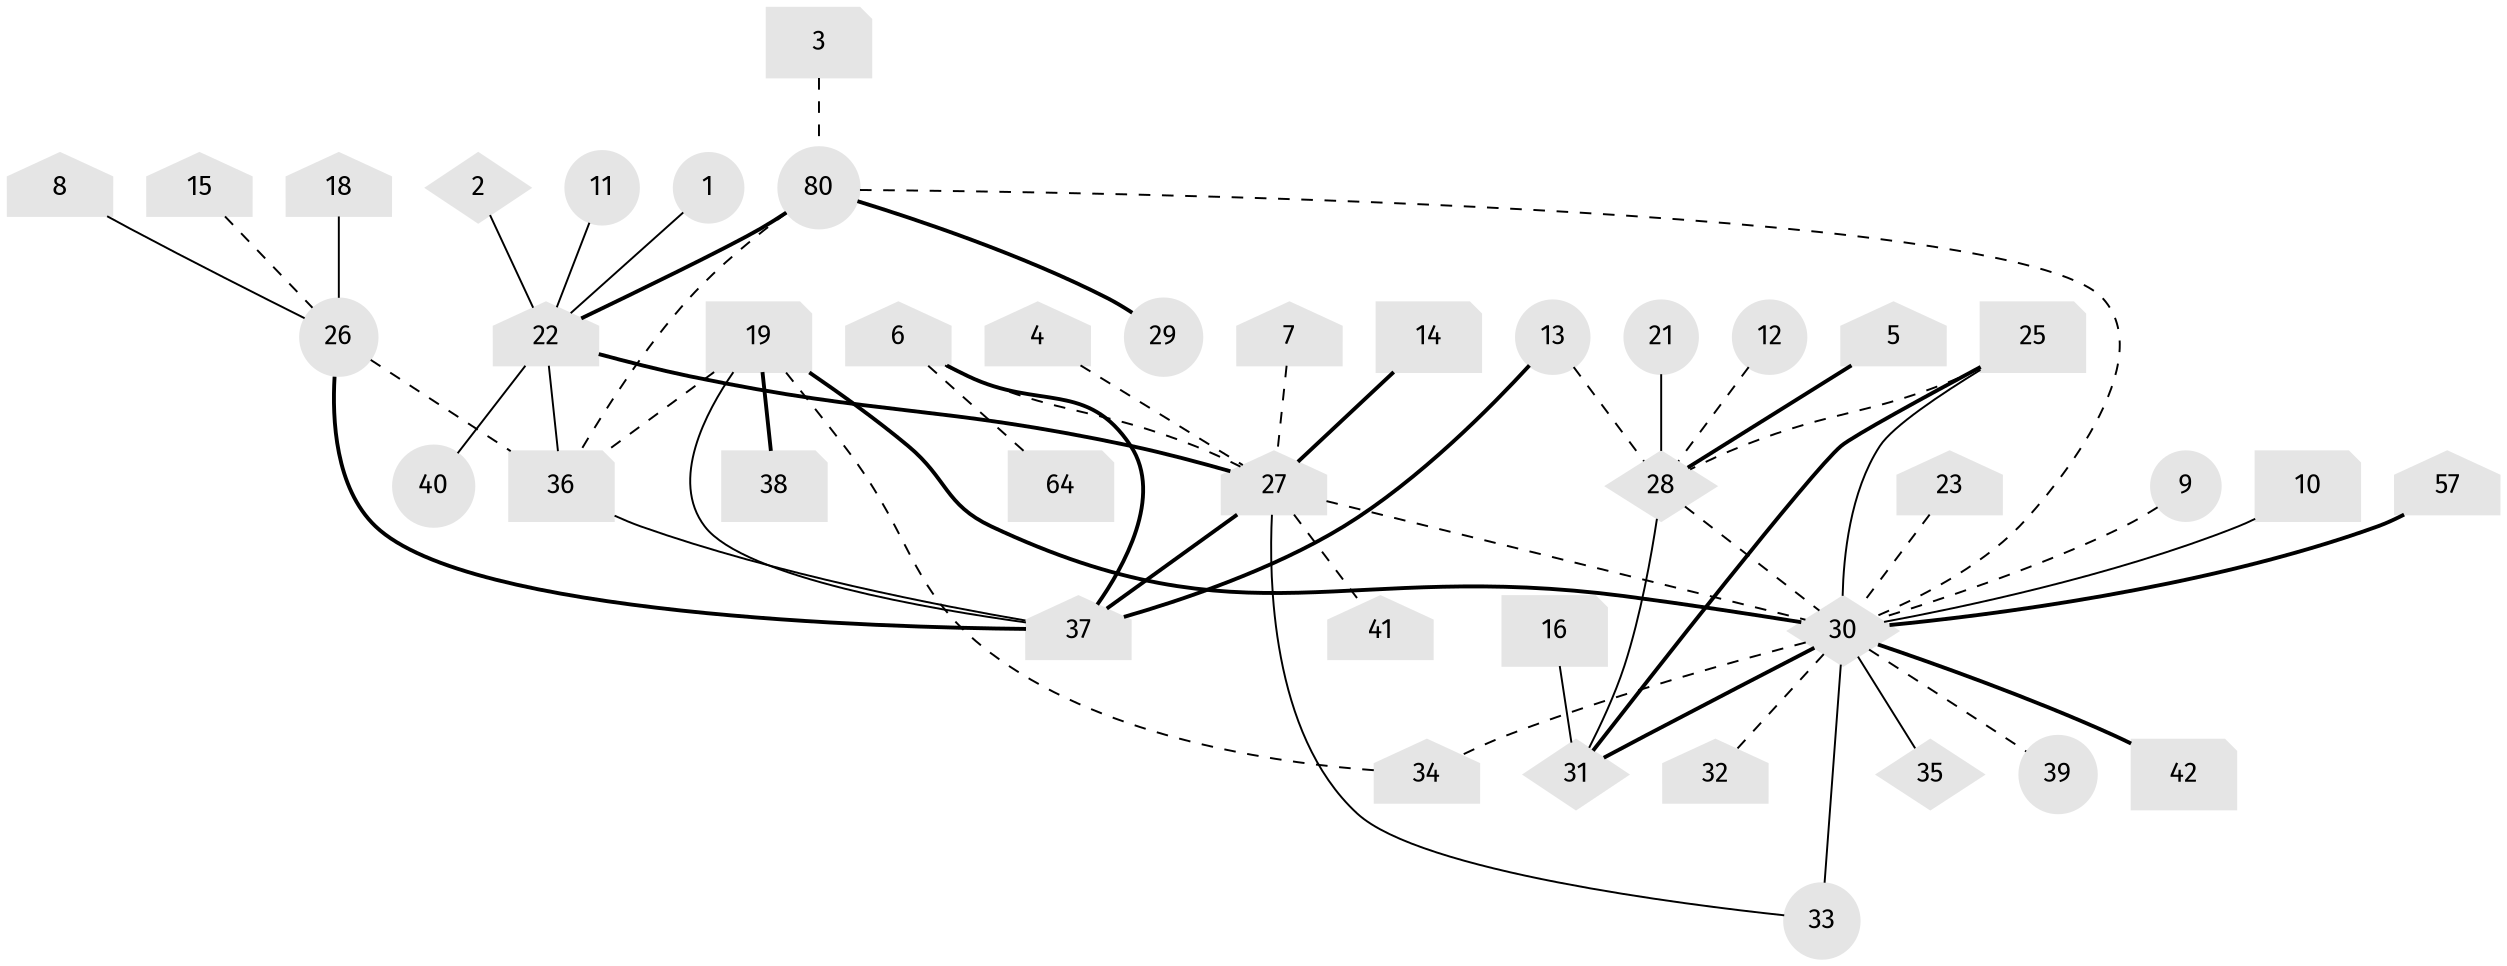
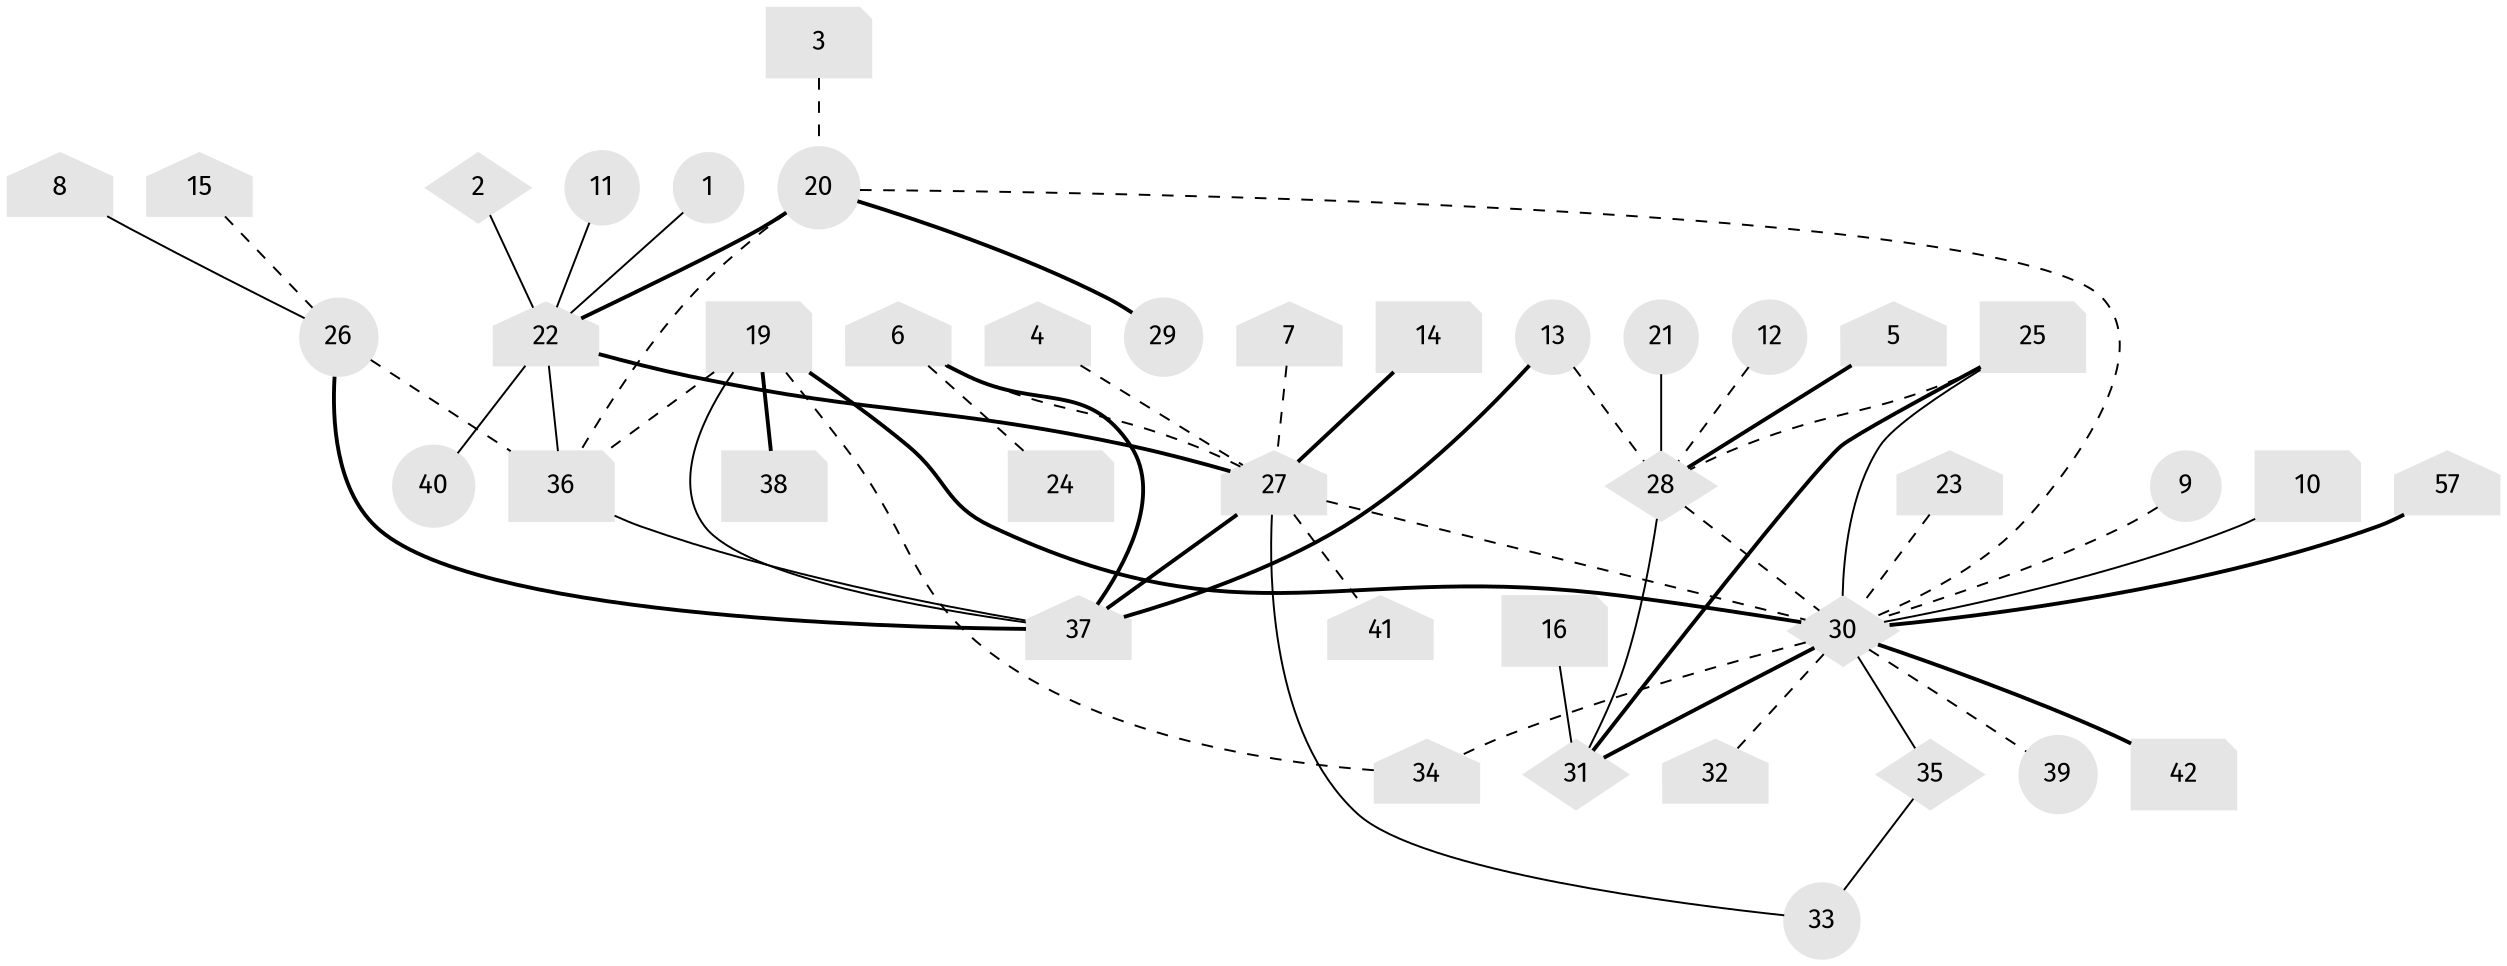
(339, 188) -> none
(819, 188) -> (819, 188)
(1061, 486) -> (1061, 486)
(1833, 774) -> (1879, 844)
